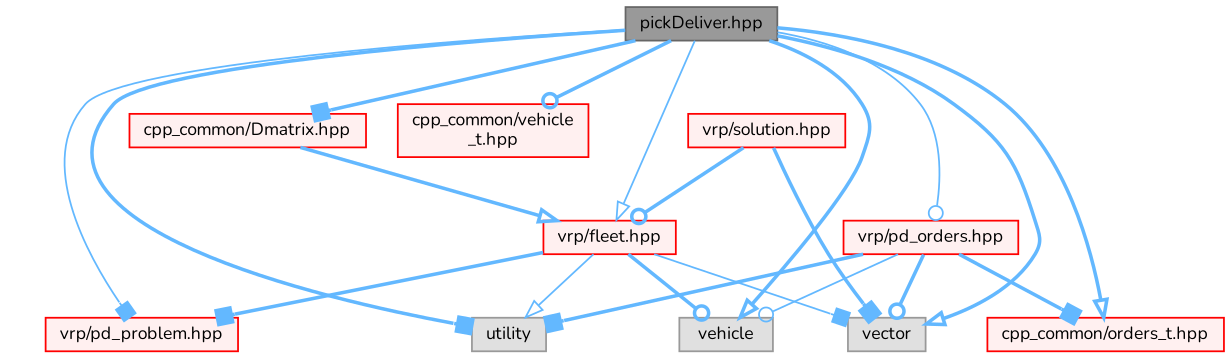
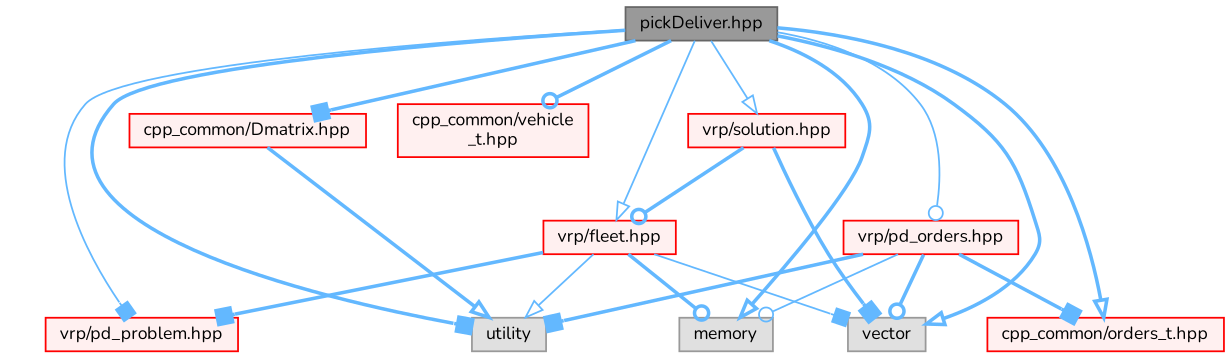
none -> (729, 70)
(420, 182) -> (371, 227)
(726, 335) -> (726, 335)
